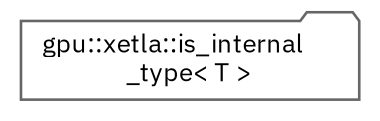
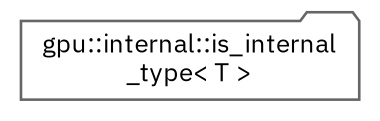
(190, 60) -> (190, 60)
